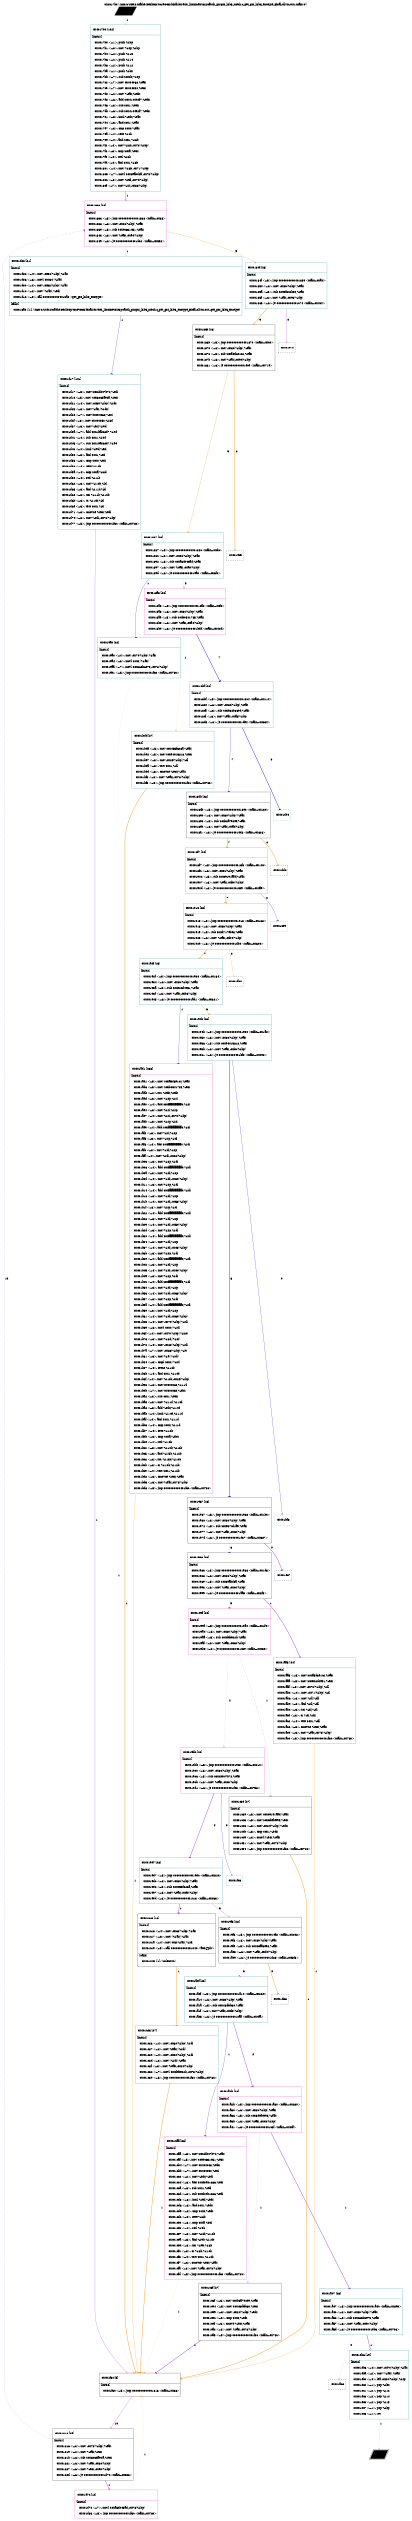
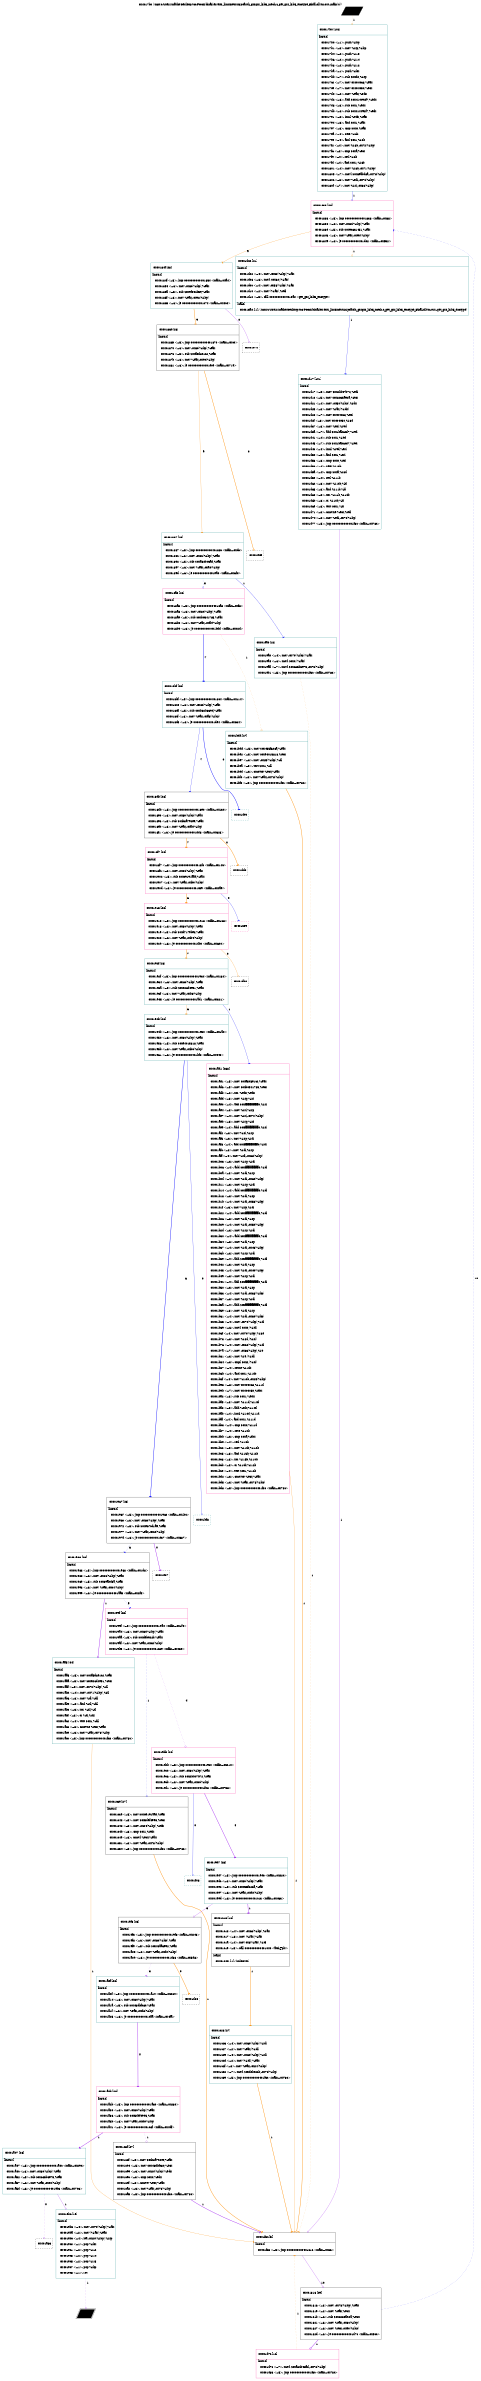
(227, 898) -> (188, 898)
(205, 2208) -> none
(369, 2342) -> (61, 2201)
